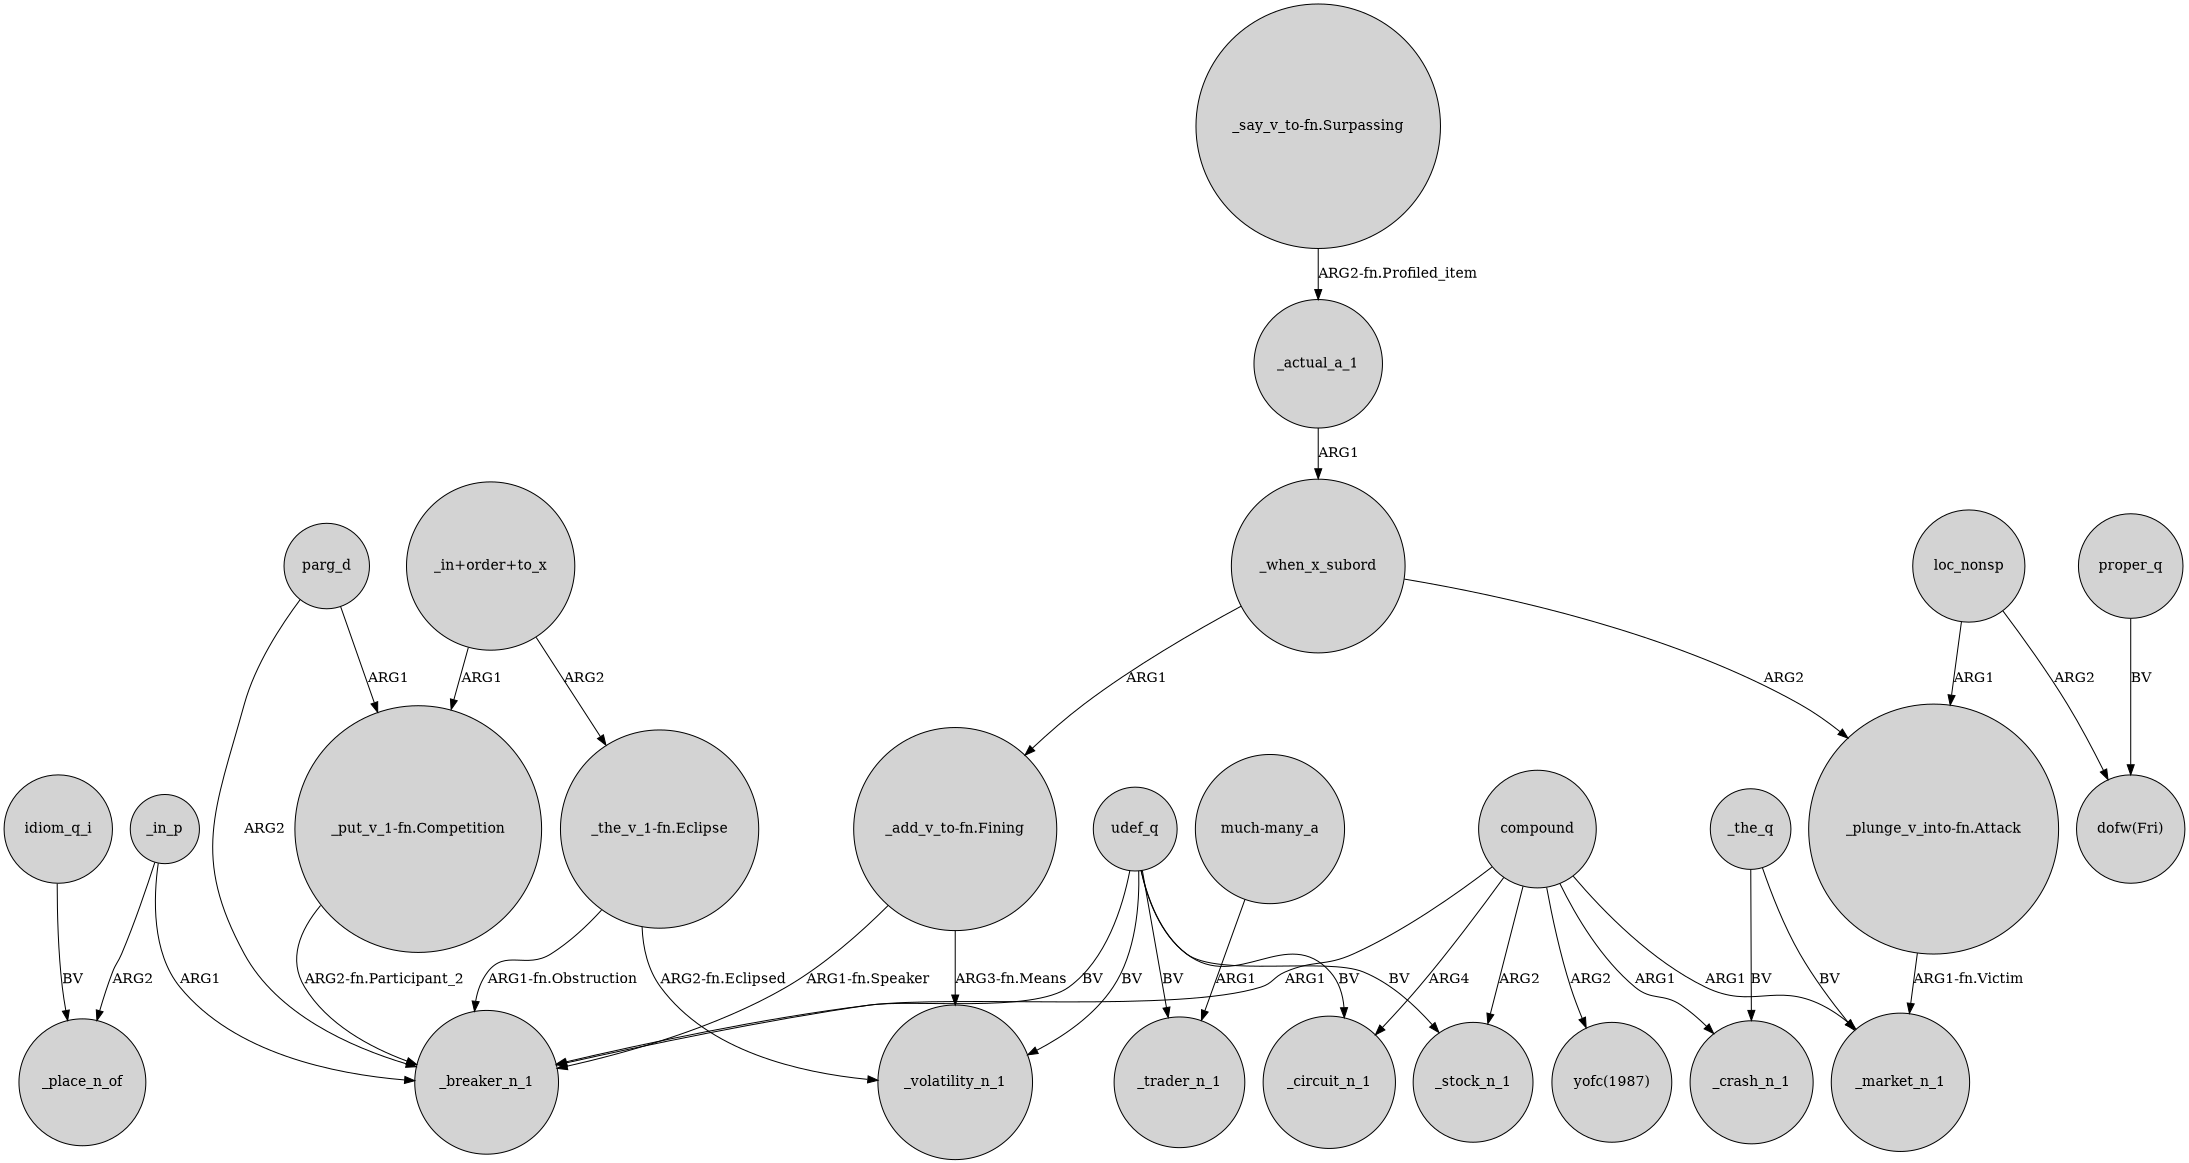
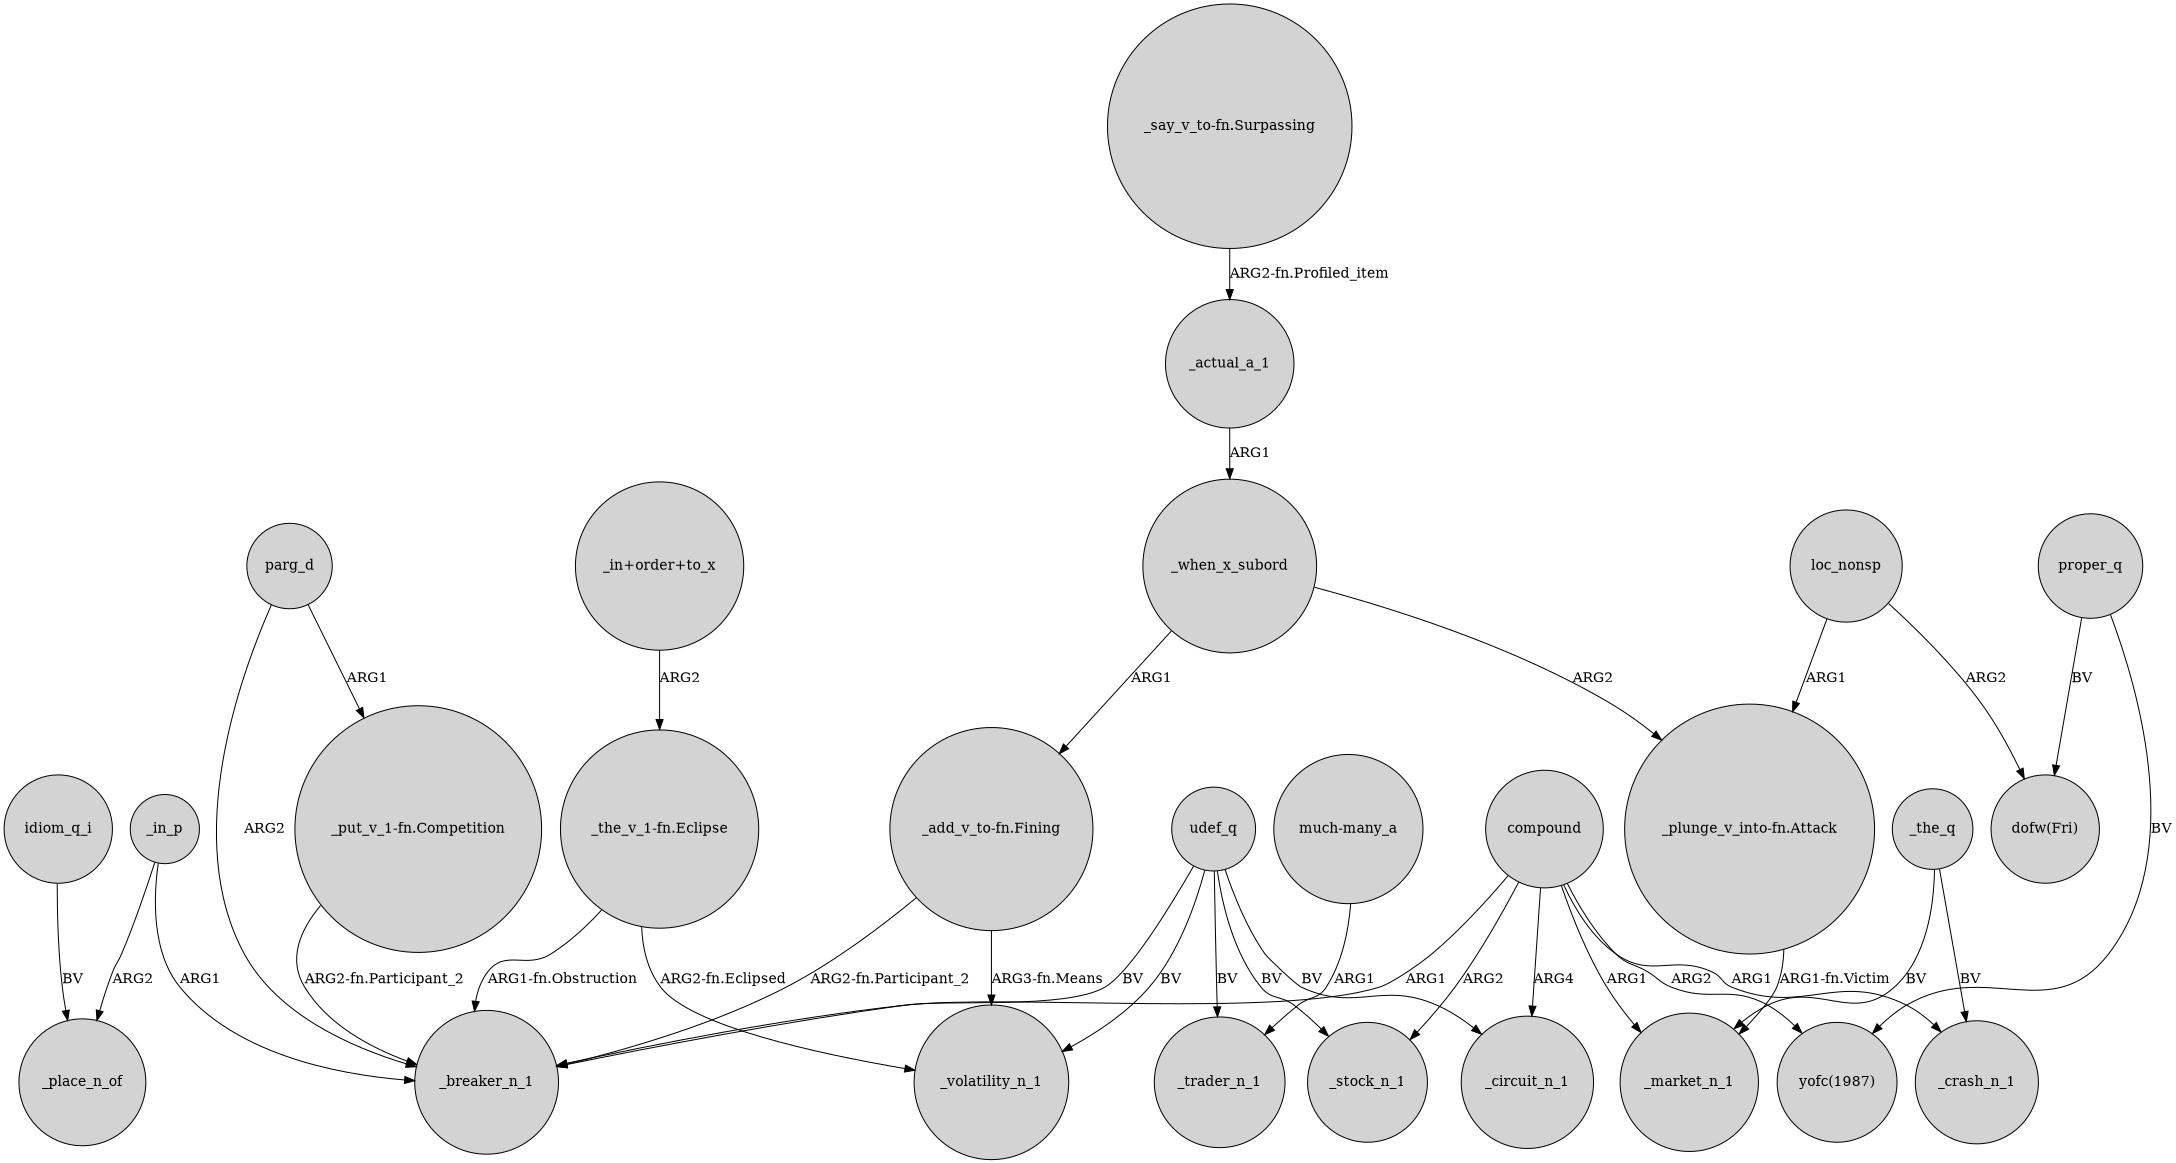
(461, 674) -> none
none -> (2133, 909)
(868, 980) -> (890, 980)
